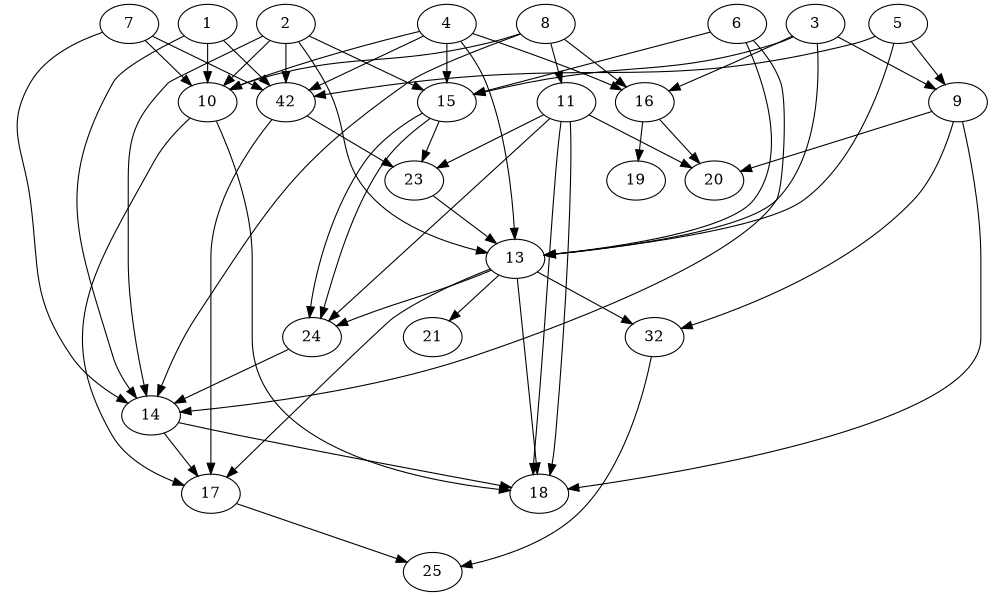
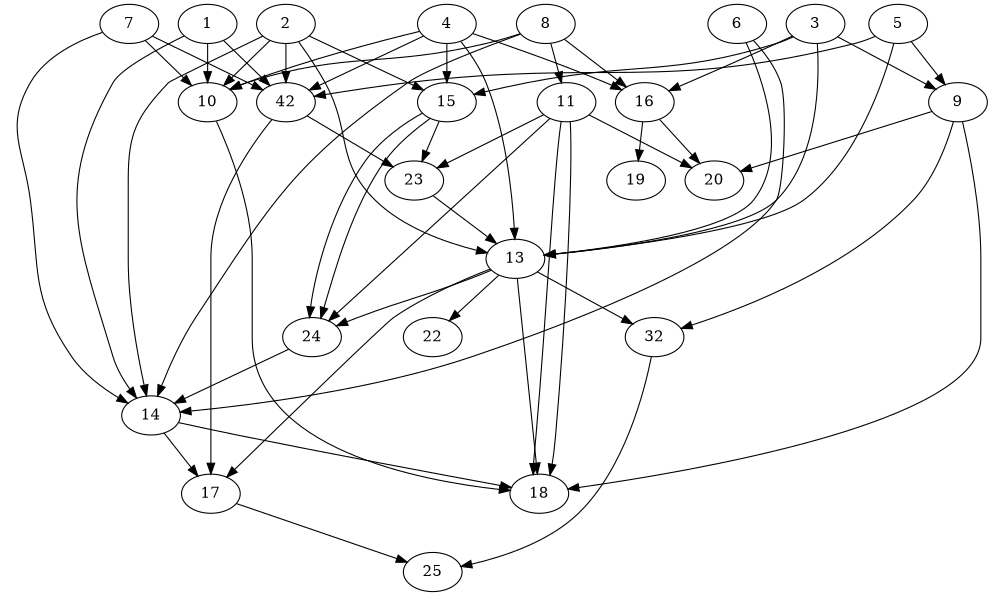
(603, 60) -> none
(87, 304) -> none
(433, 337) -> (433, 337)
